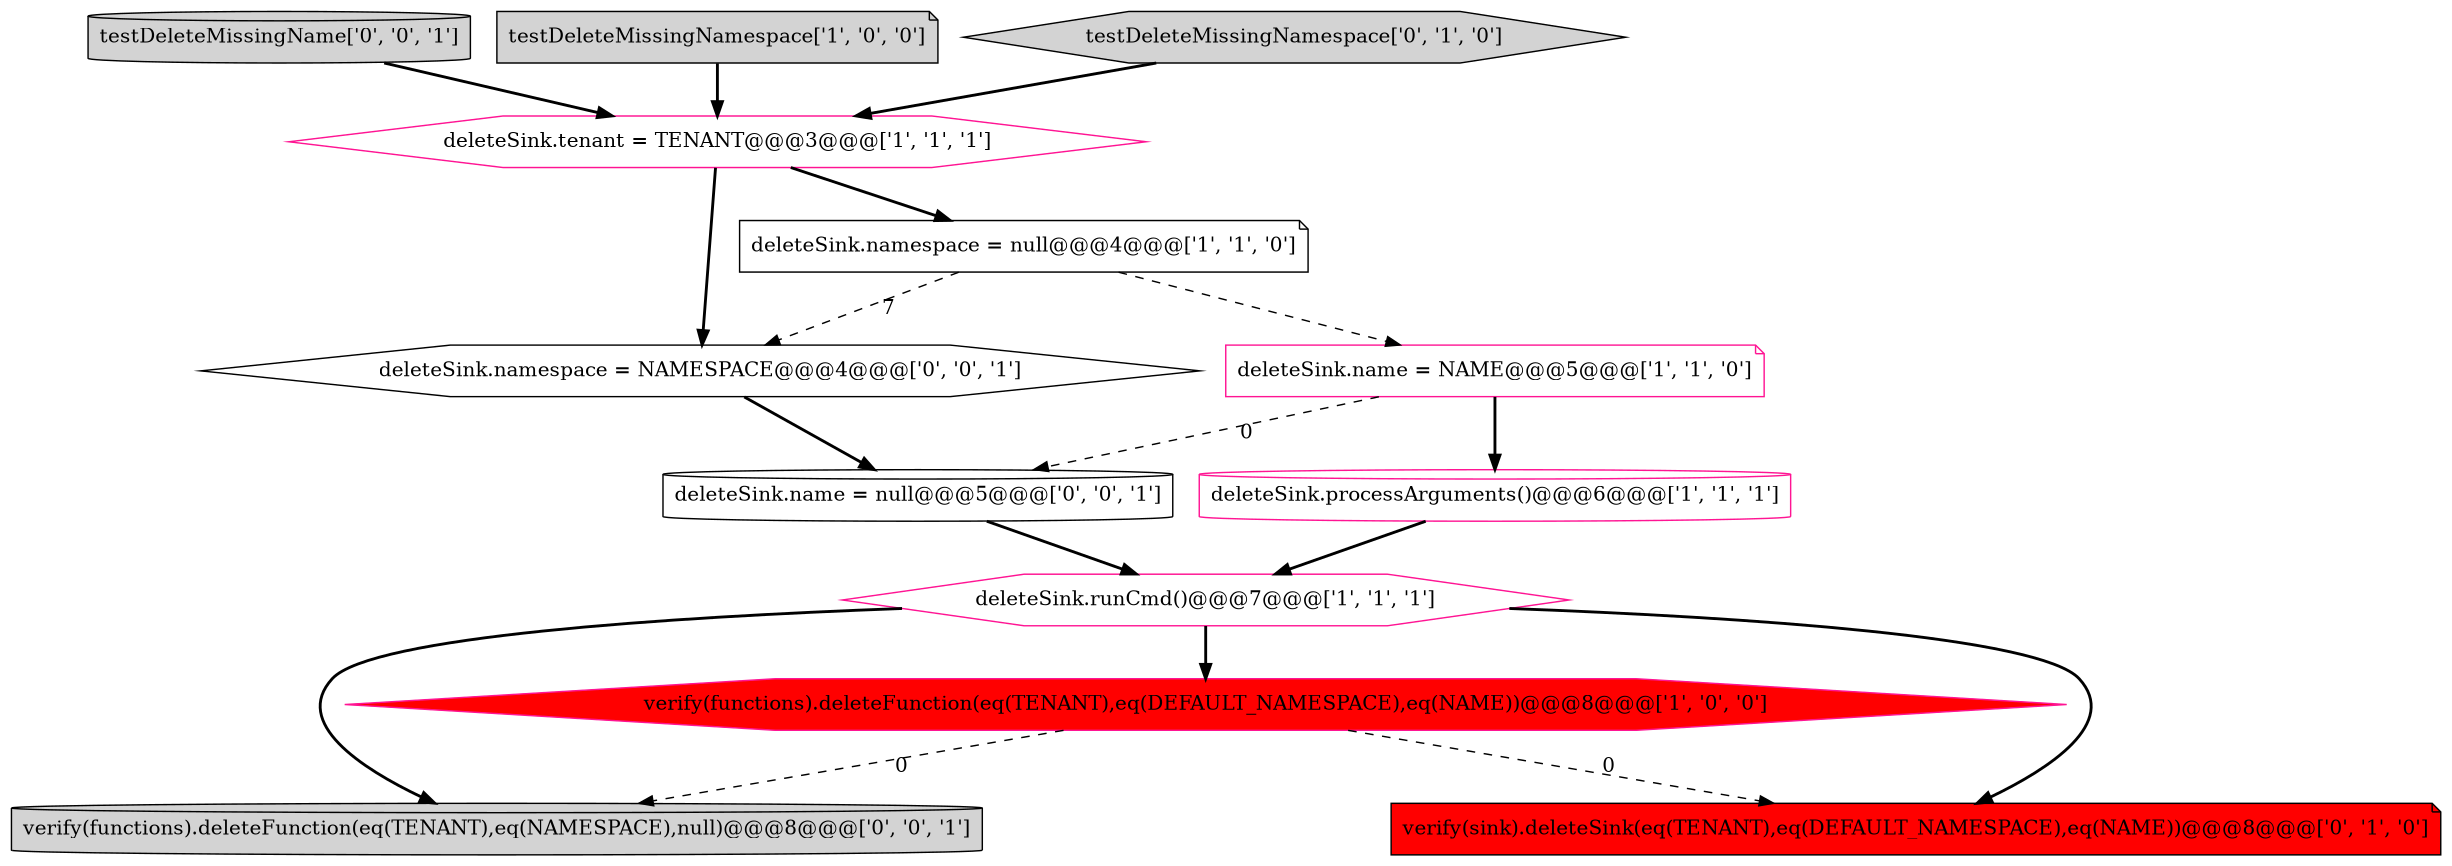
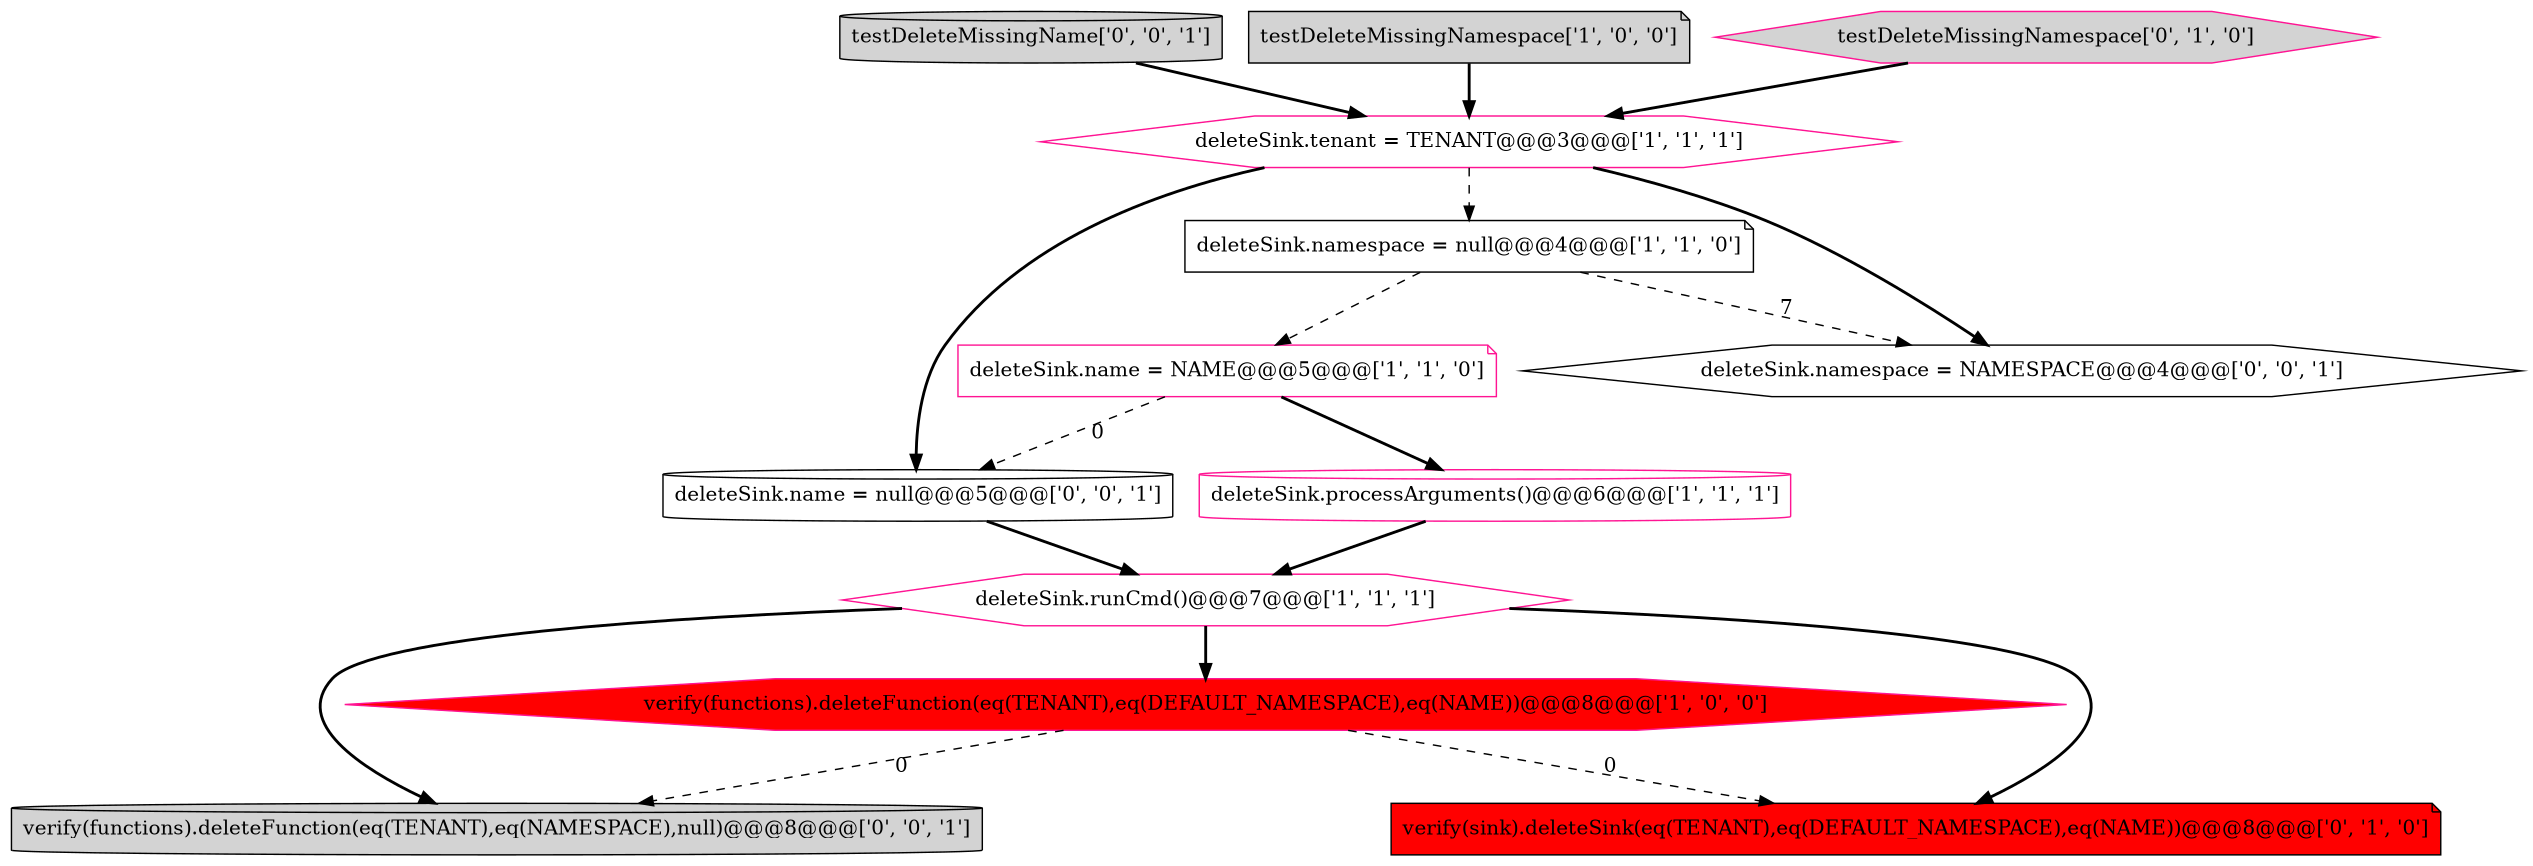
(1294, 37) -> (2046, 37)
(863, 192) -> (1469, 187)
(803, 430) -> (1039, 257)
